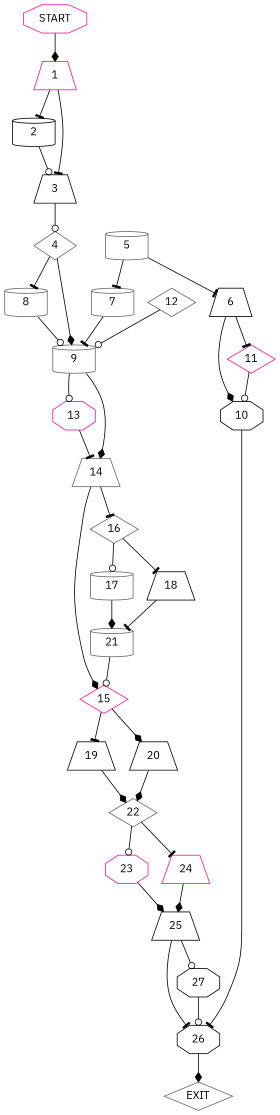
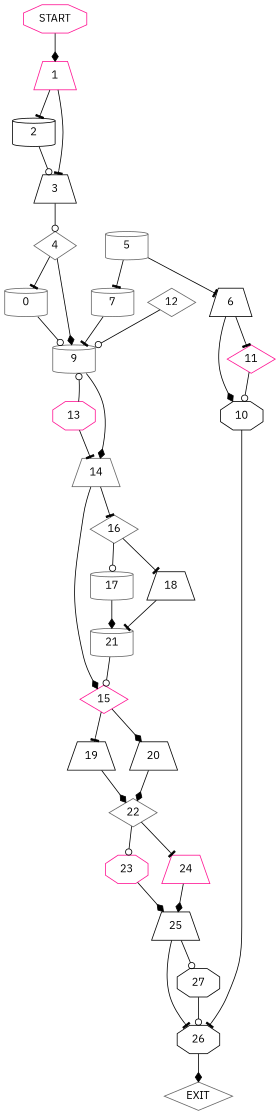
(26, 302) -> (26, 302)
(69, 384) -> (79, 391)
